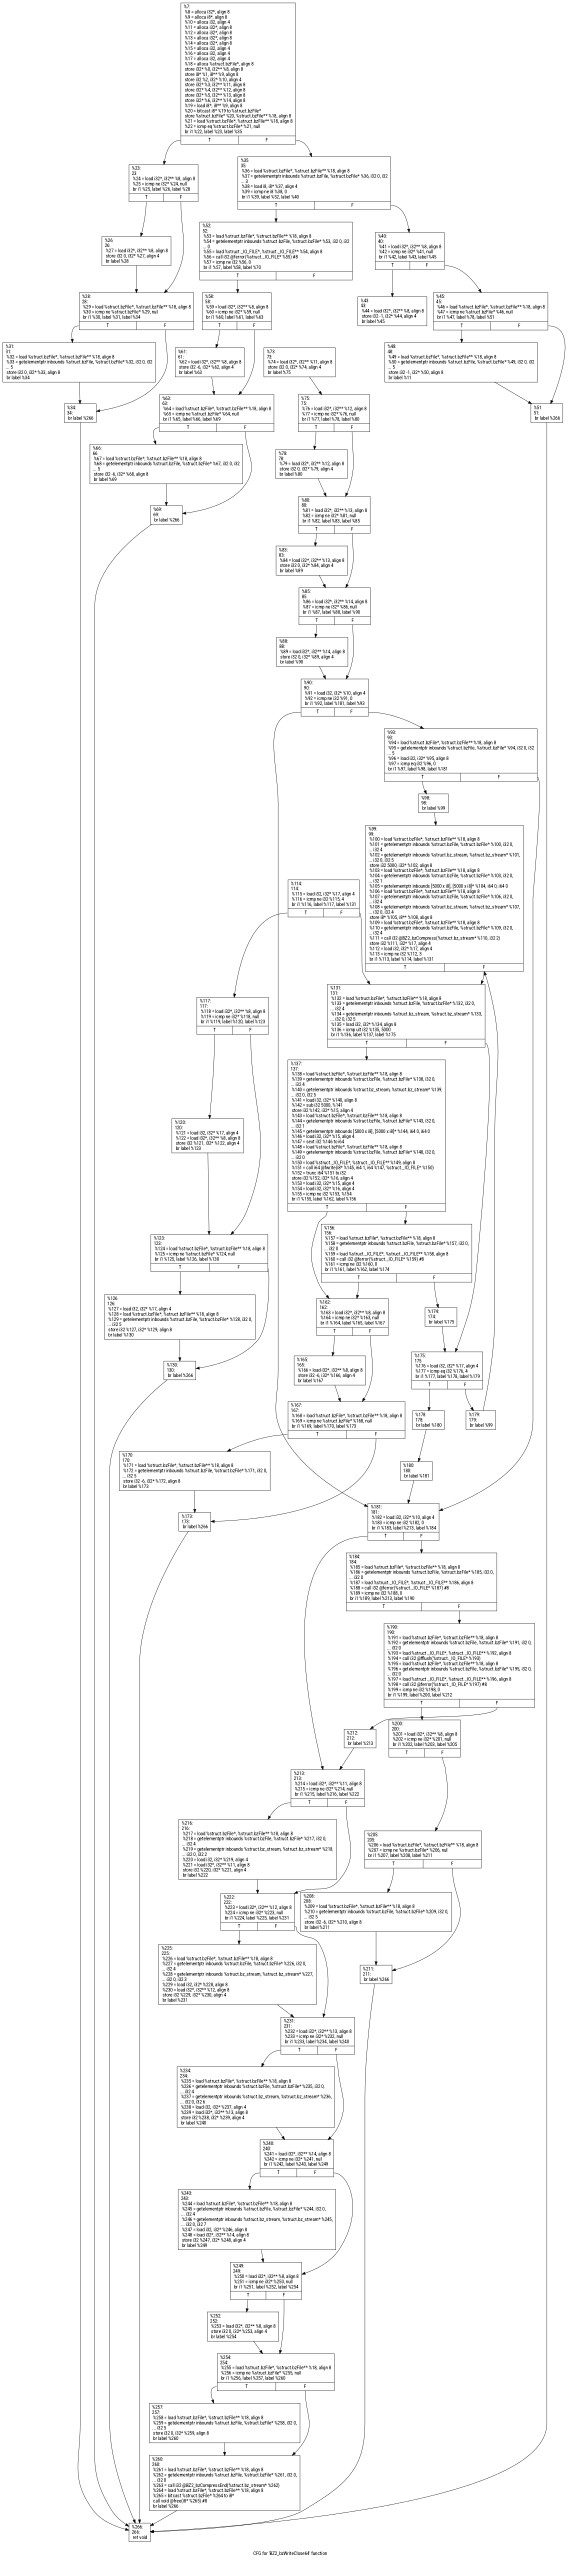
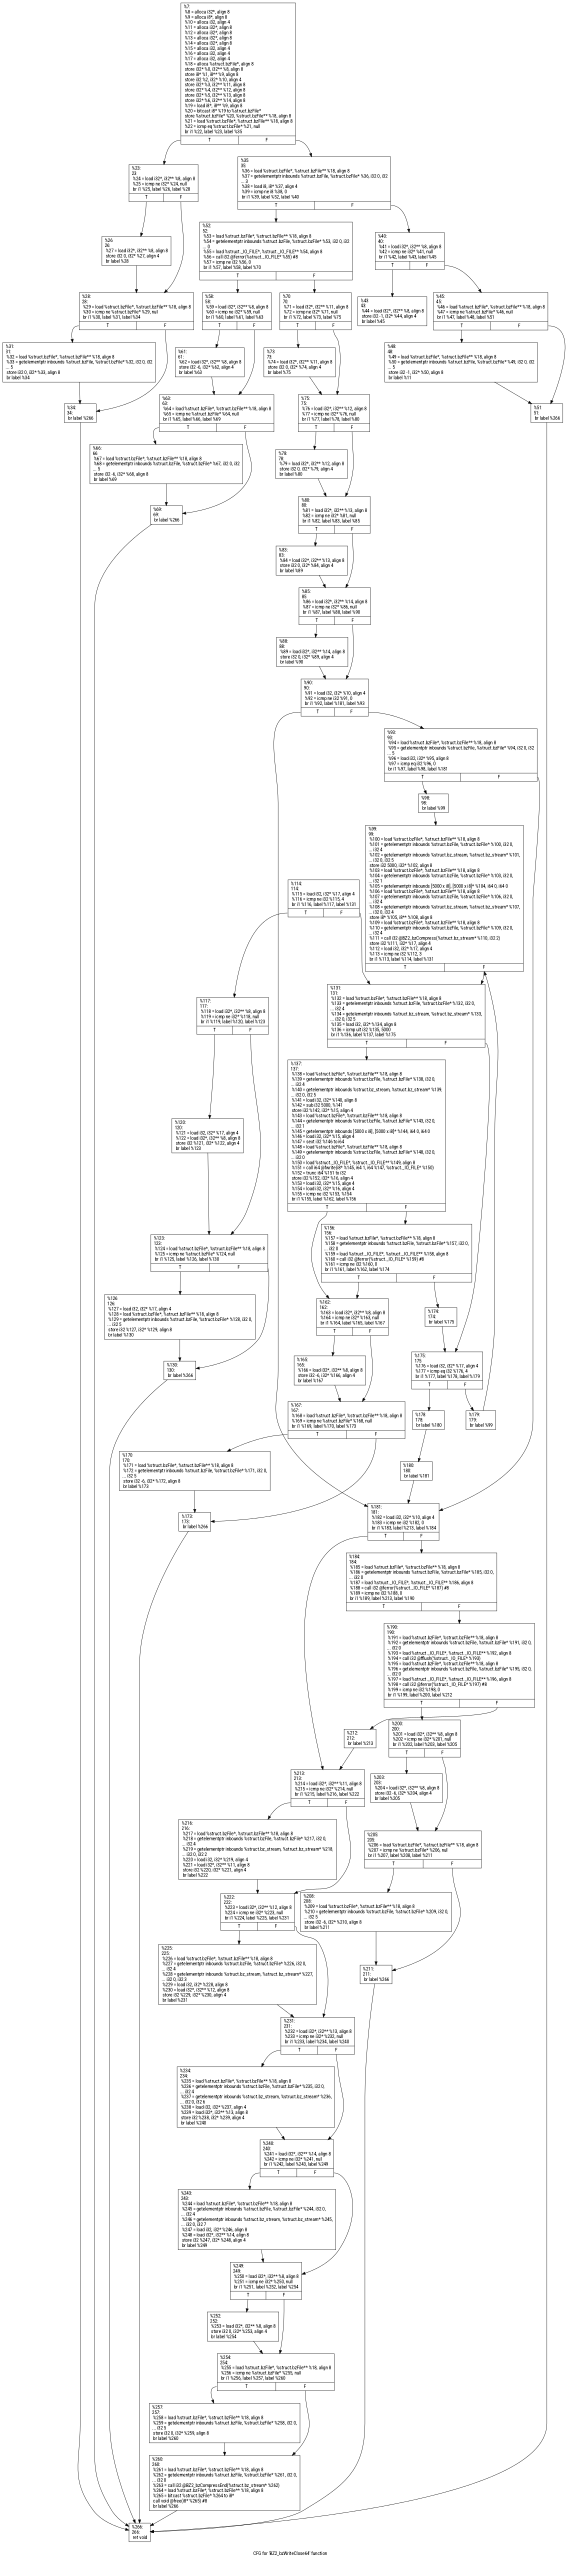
none -> (316, 311)
(465, 317) -> (465, 317)
none -> (407, 1788)
